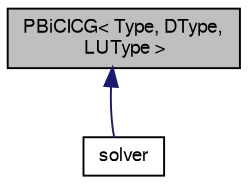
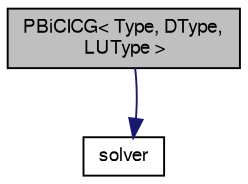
(111, 112) -> (137, 93)
